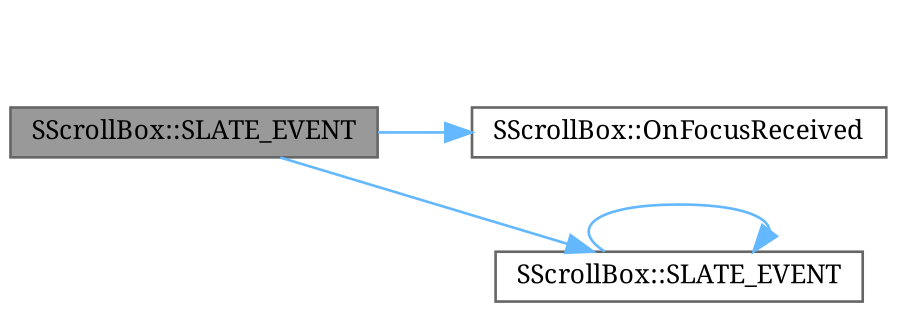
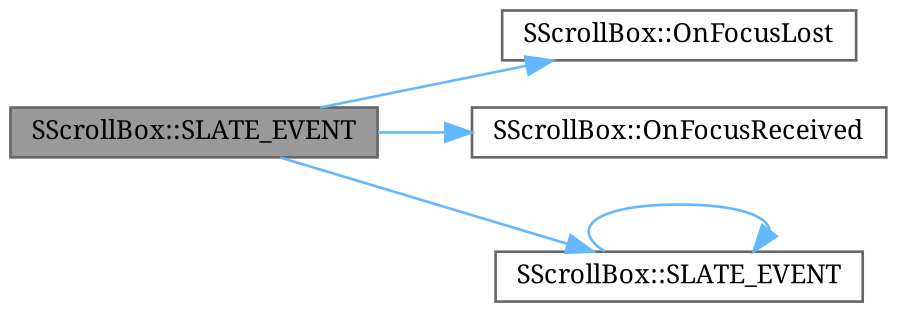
none -> (679, 35)
